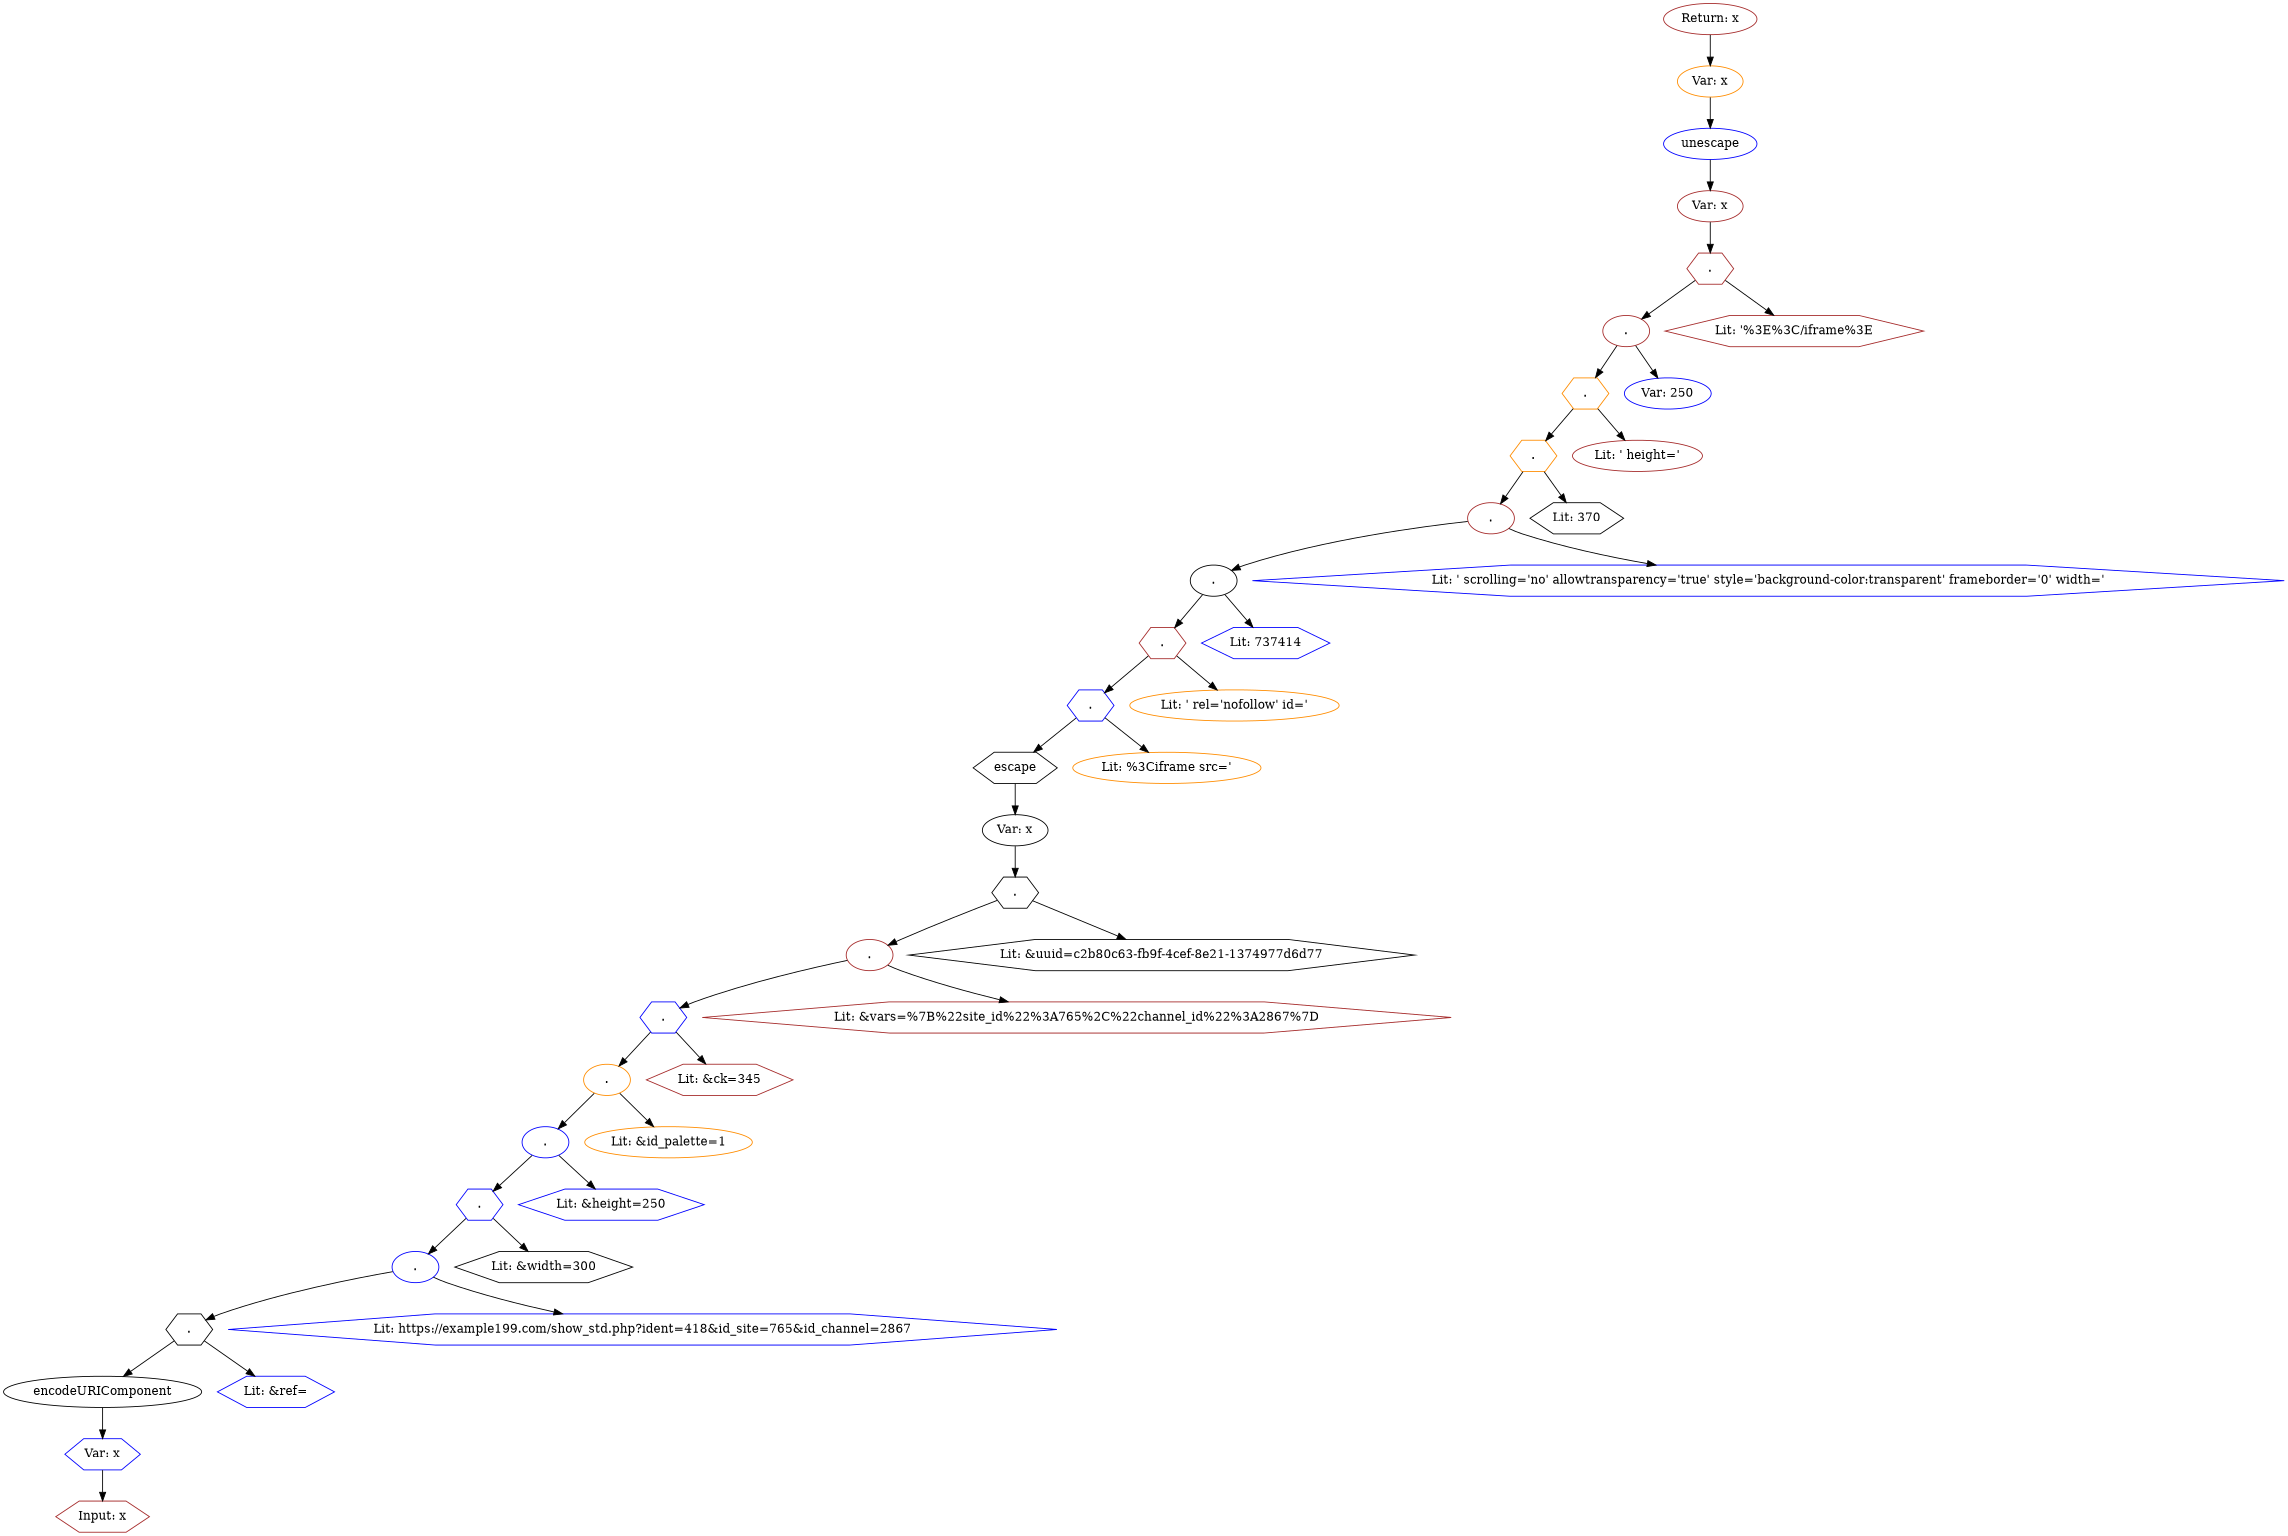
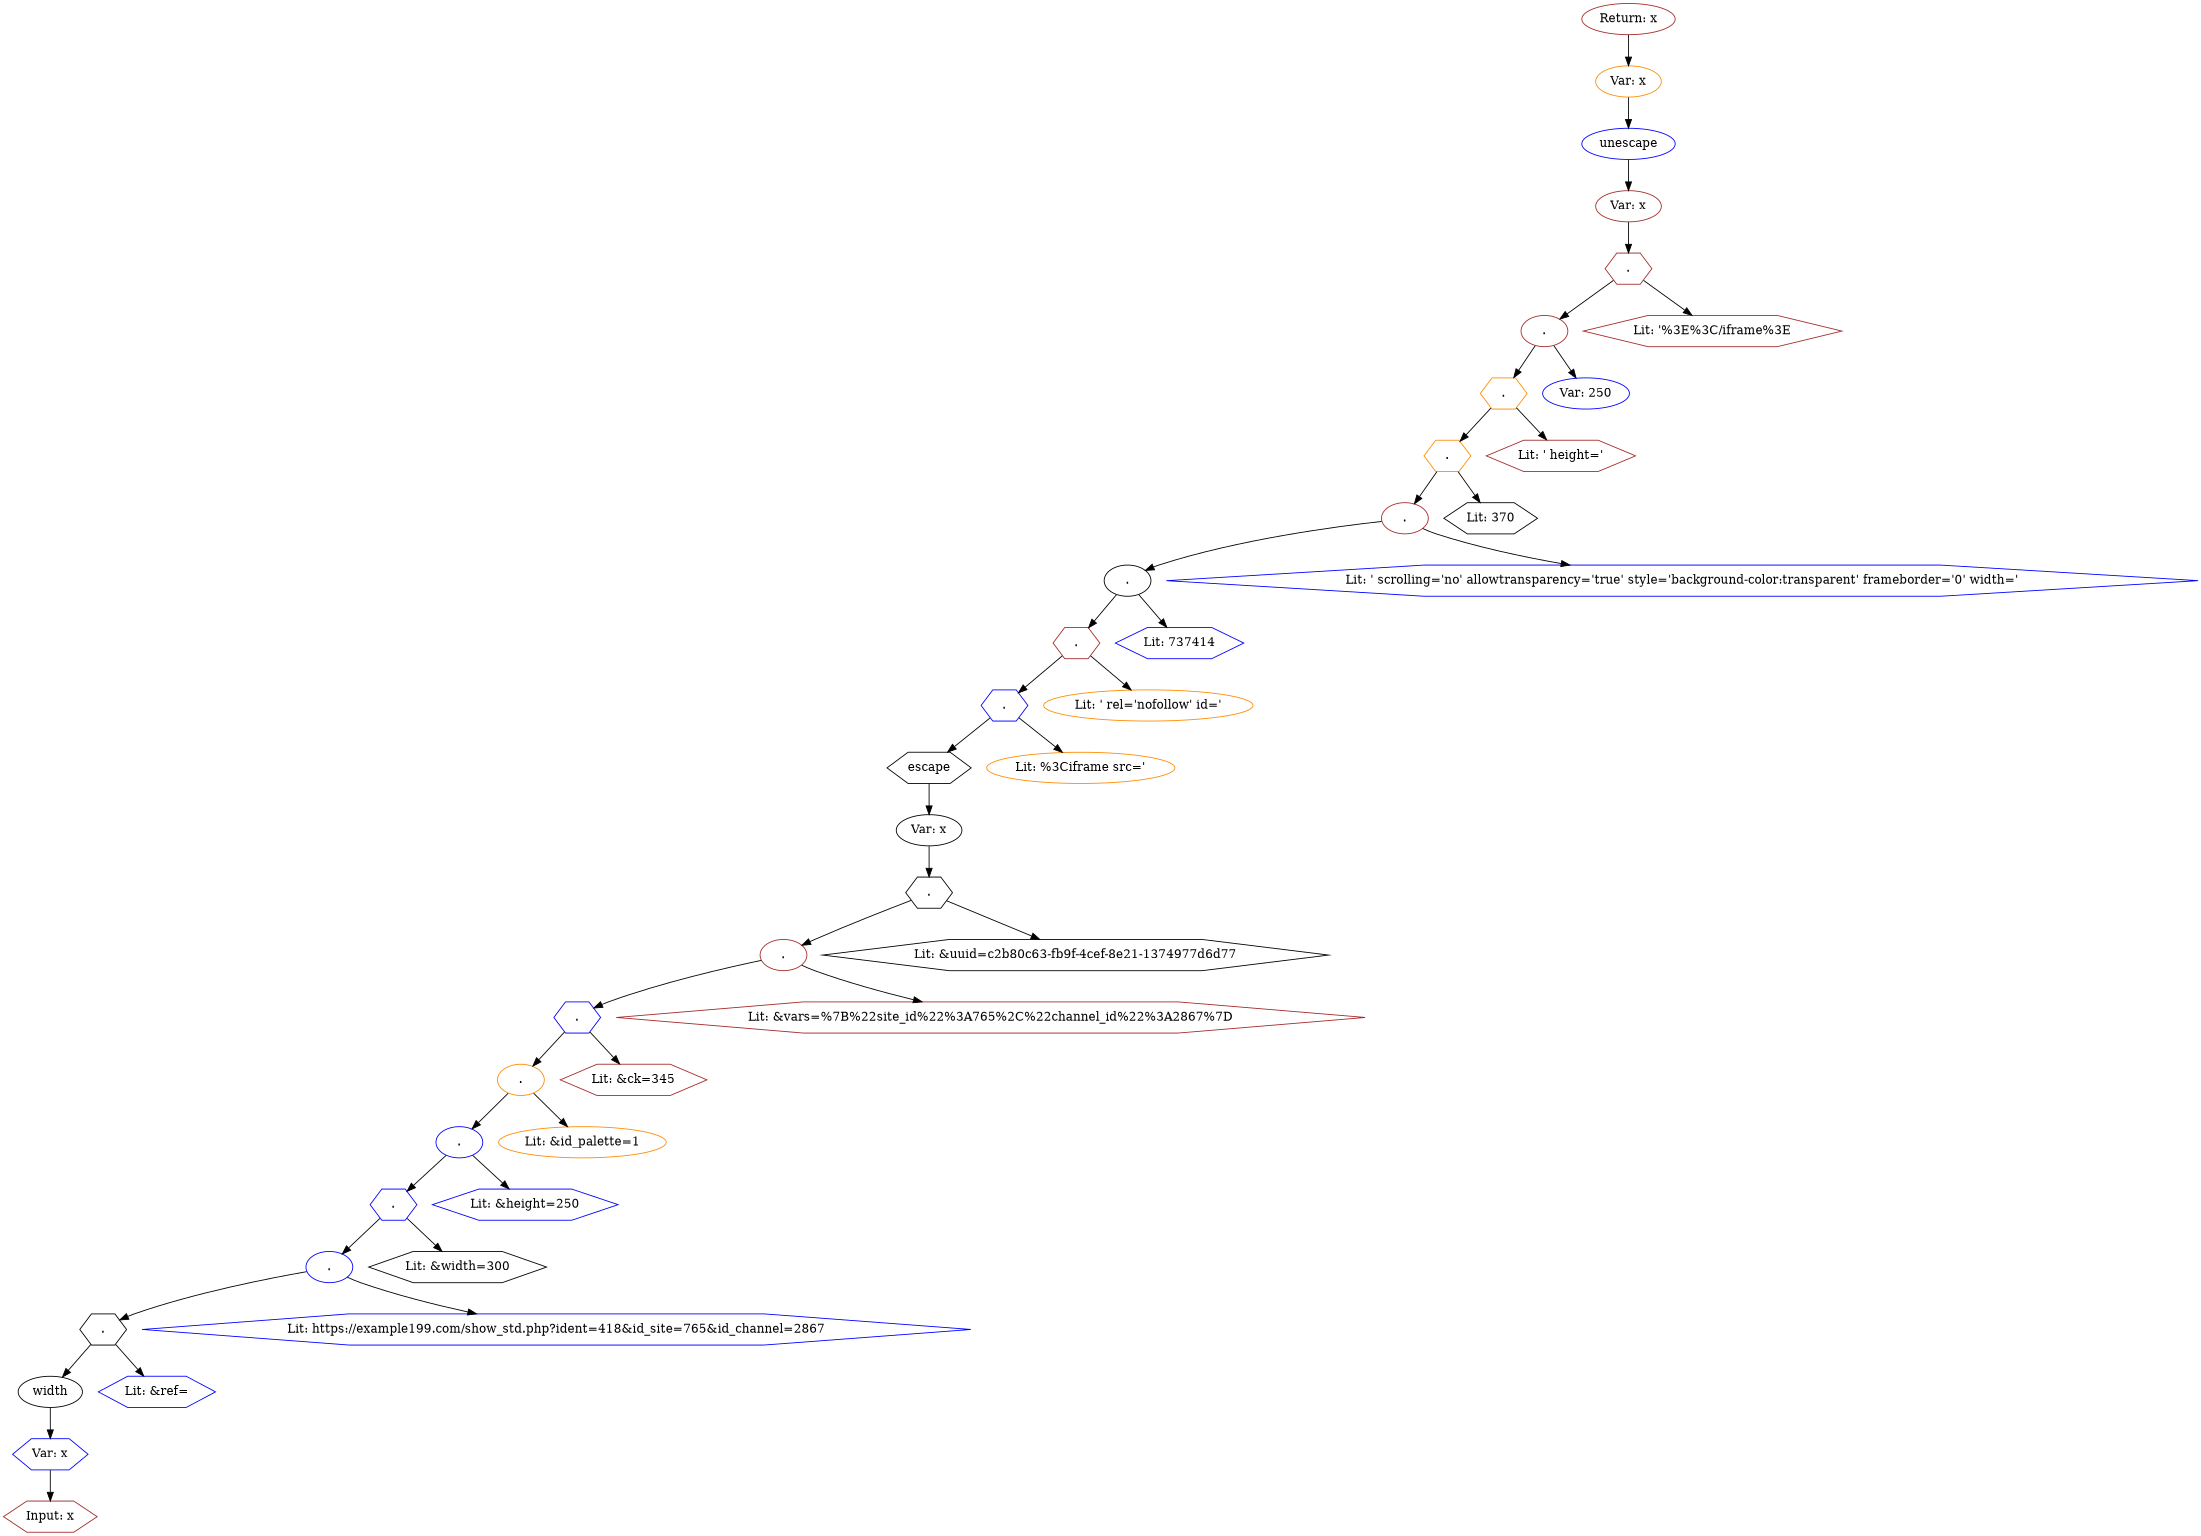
(1637, 456) -> (1561, 456)
(103, 1392) -> (50, 1392)
